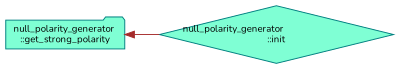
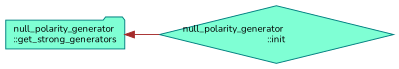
(65, 35) -> (65, 35)
